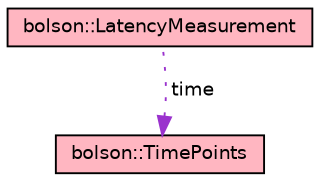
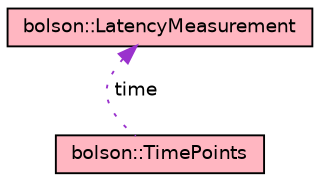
(166, 81) -> (108, 100)
